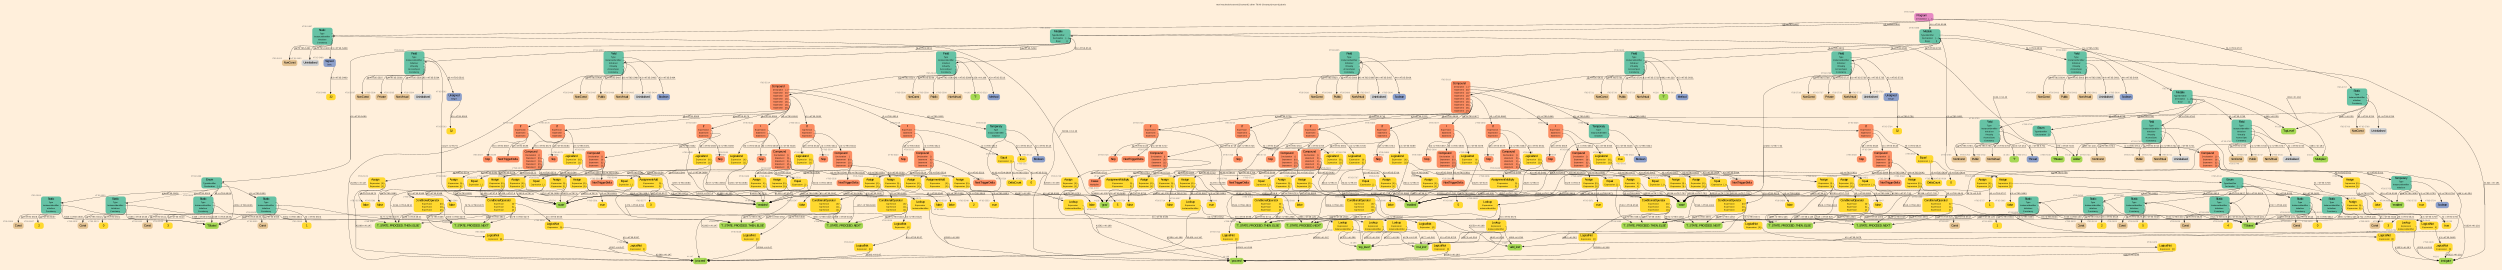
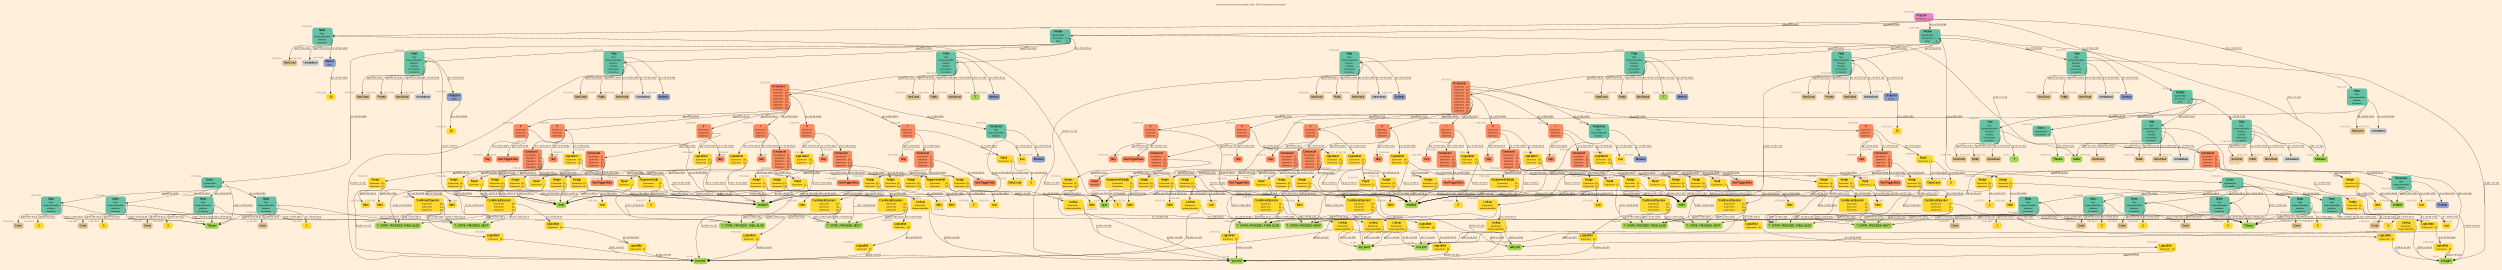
(2289, 131) -> none
(2033, 159) -> none
